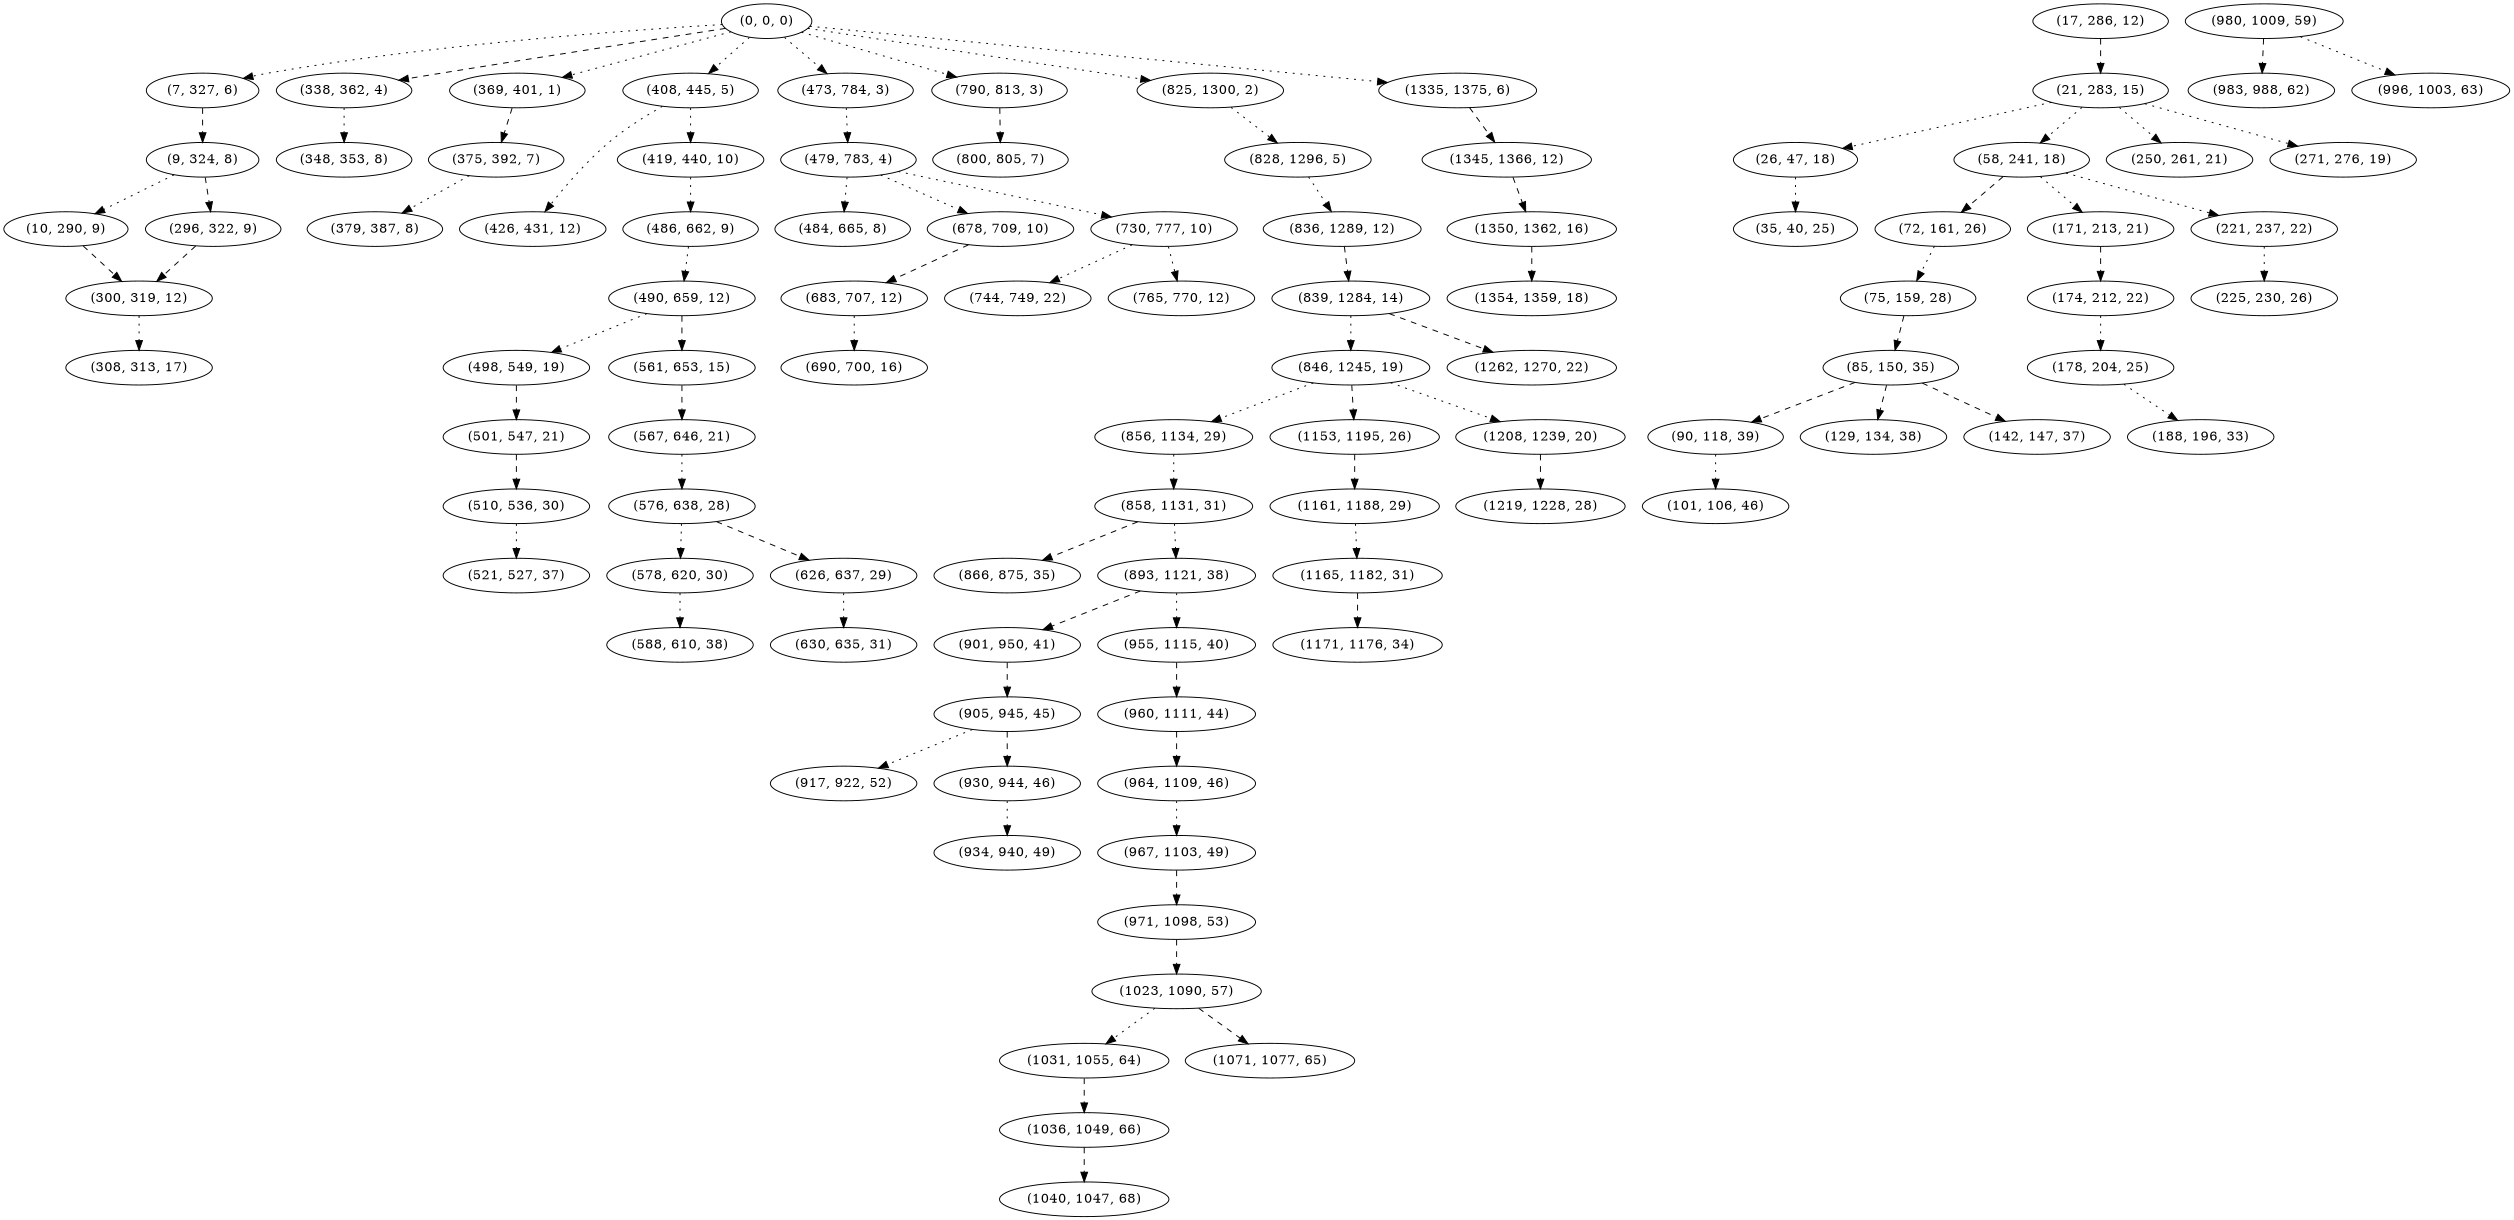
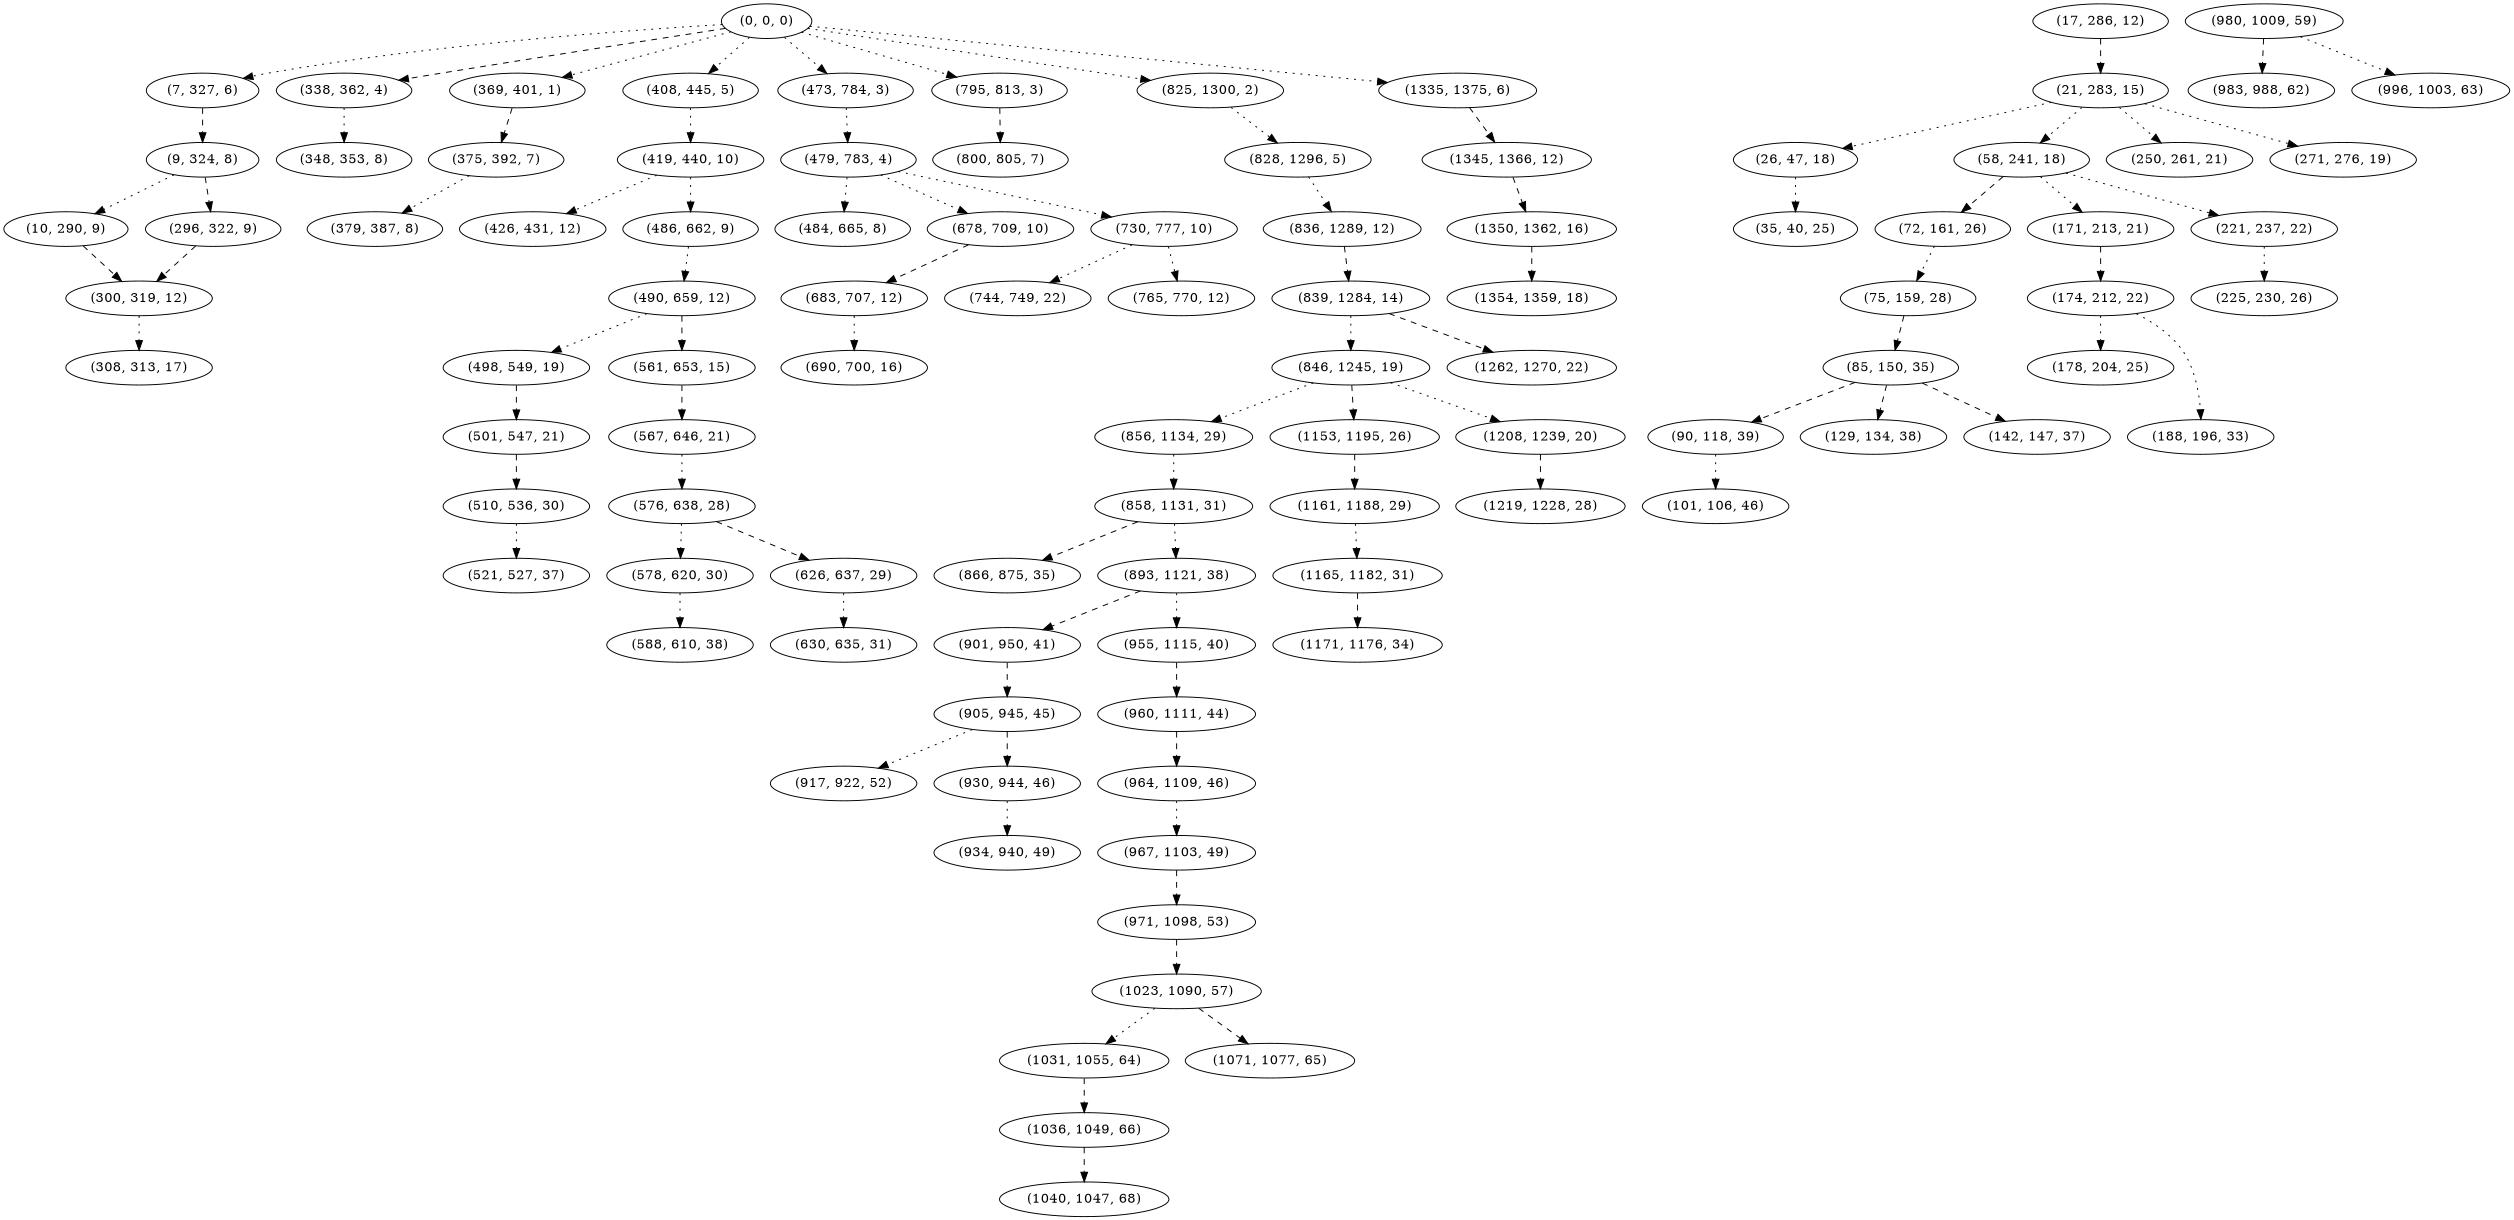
(1000, 90) -> (1000, 90)
(601, 149) -> (616, 192)
(2147, 400) -> (2183, 352)
